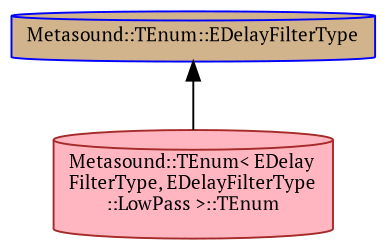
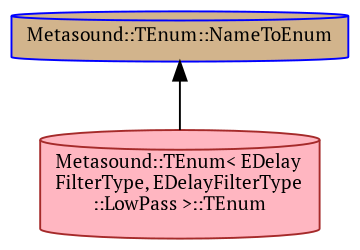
(193, 36) -> (180, 36)
